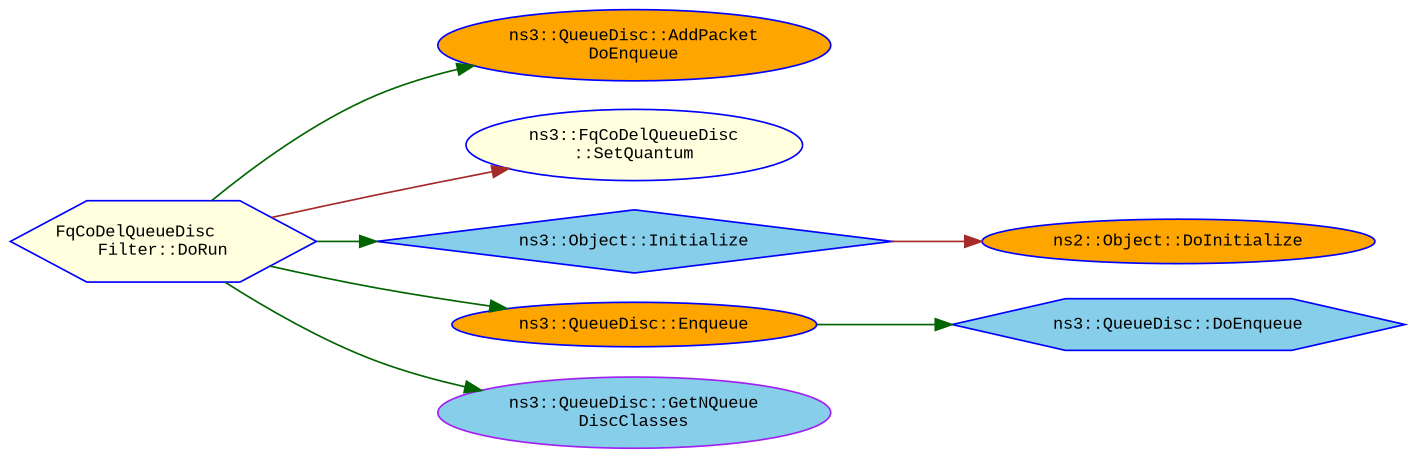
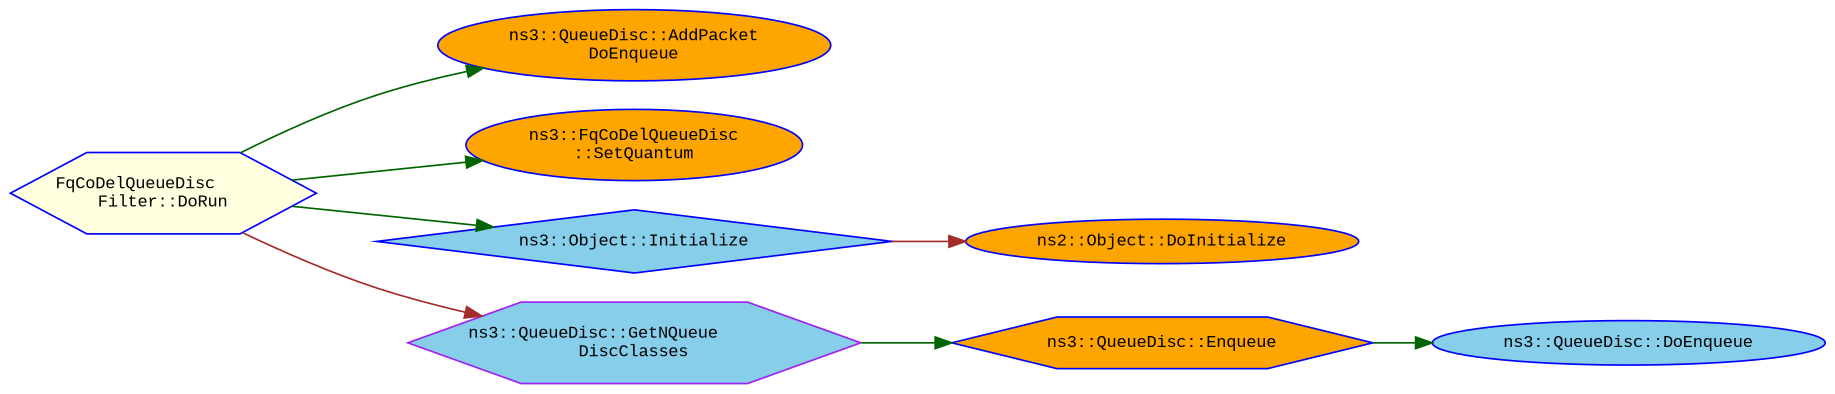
(634, 145) -> (634, 145)
(382, 194) -> (379, 171)
(380, 289) -> (898, 343)
(634, 325) -> (1162, 343)
(1179, 325) -> (1629, 343)
(340, 346) -> (352, 279)
(634, 413) -> (634, 343)
